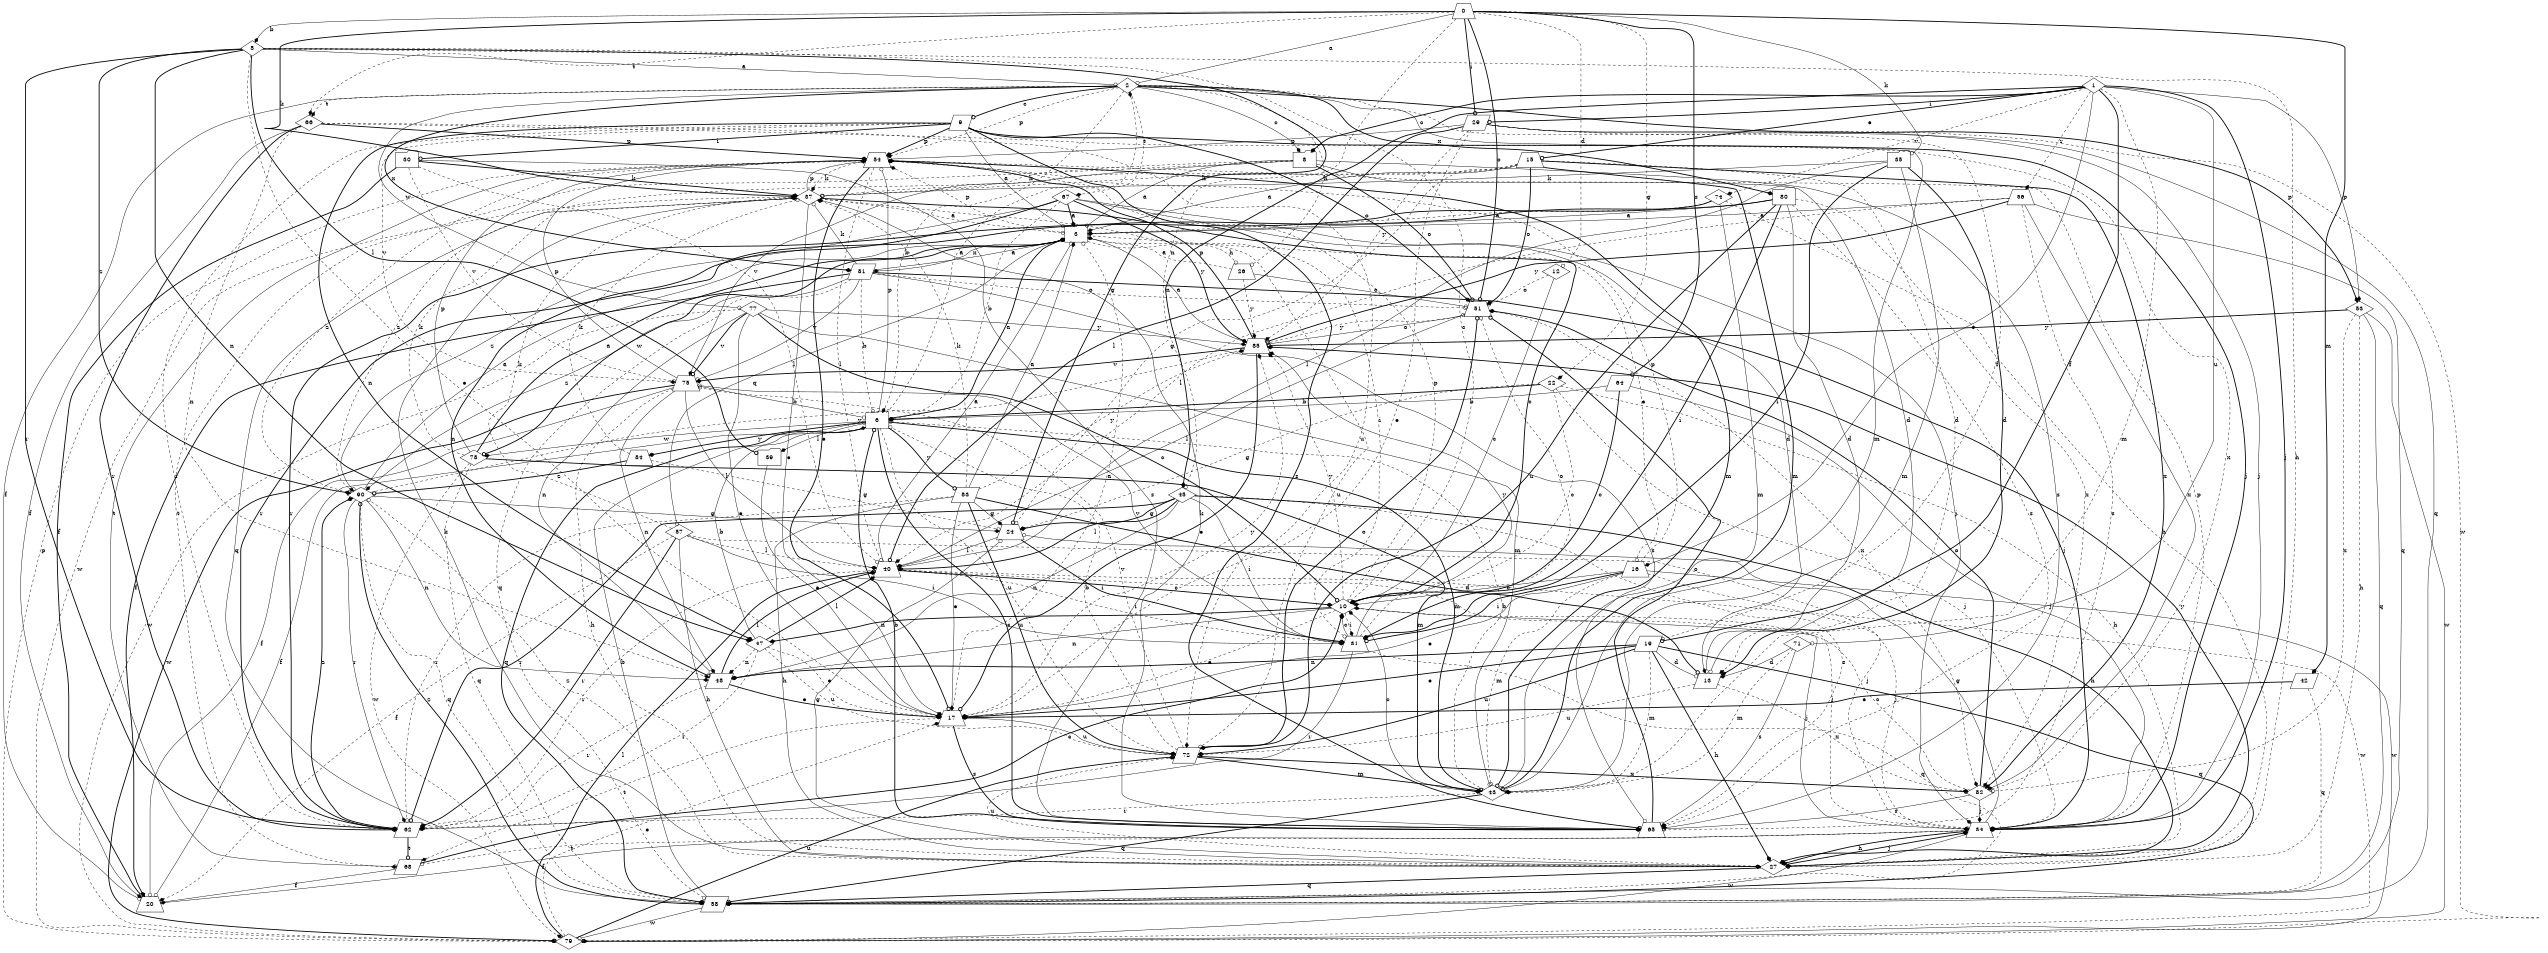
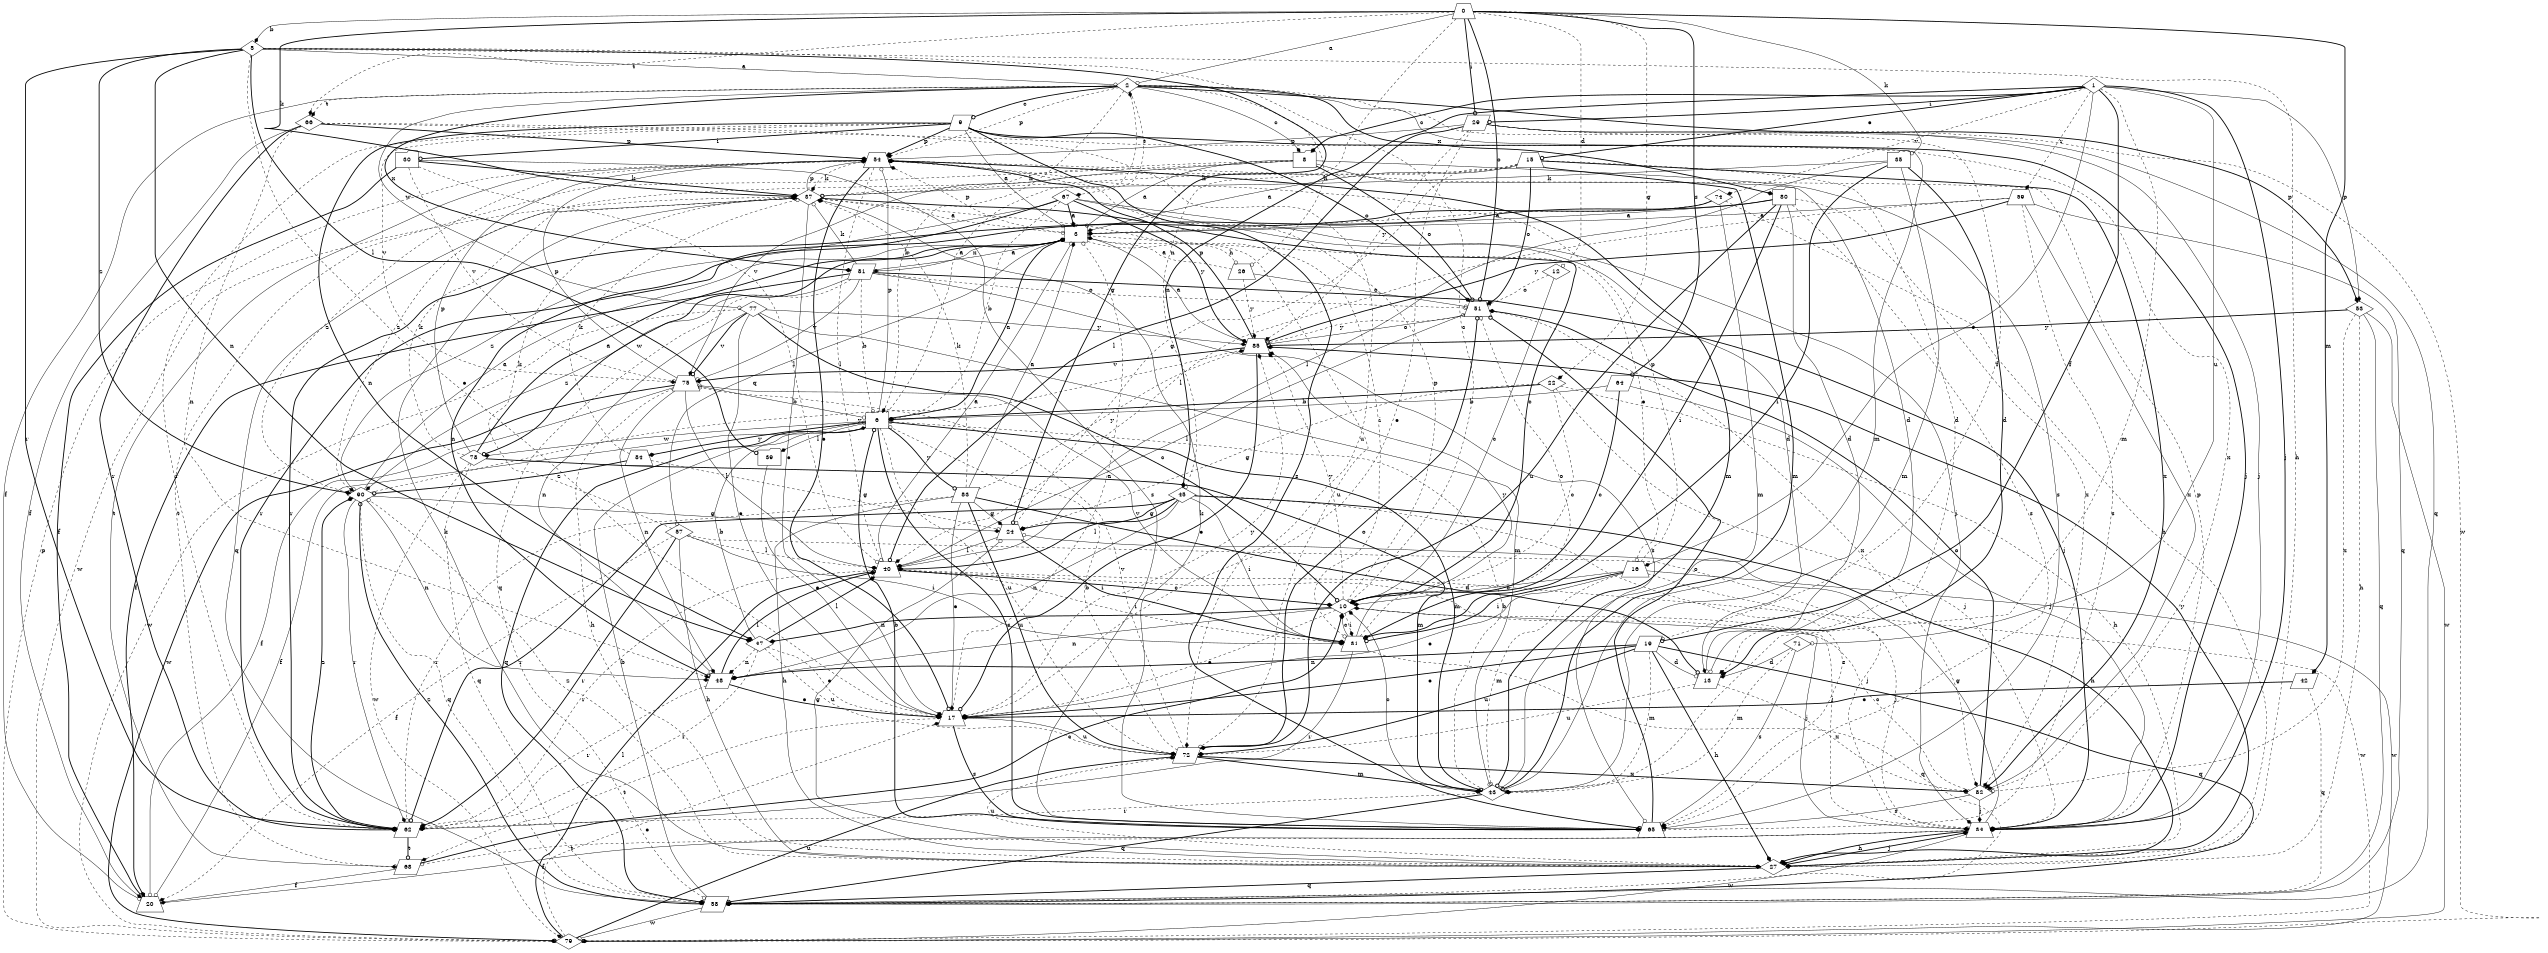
(2021, 197) -> (2021, 197)
